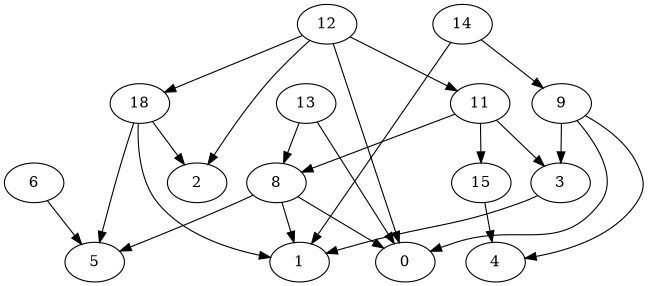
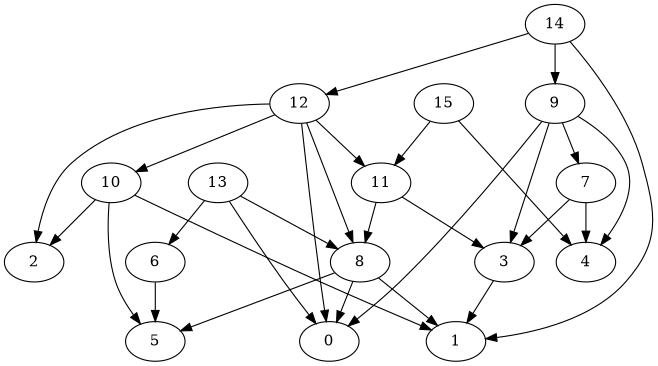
none -> (433, 62)
(140, 104) -> (111, 183)
(481, 138) -> (416, 139)
none -> (328, 177)
none -> (586, 183)
none -> (193, 215)
